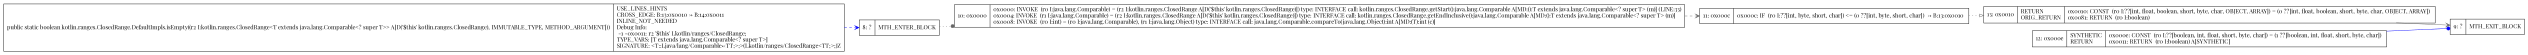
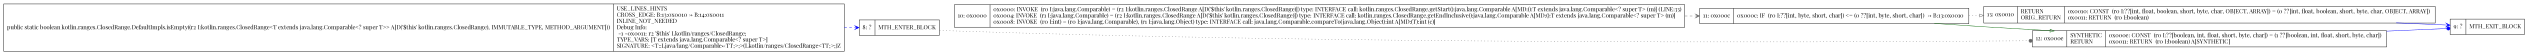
(2110, 18) -> (2109, 18)
(2421, 24) -> (2421, 24)
(945, 26) -> (1484, 41)
none -> (1992, 27)
